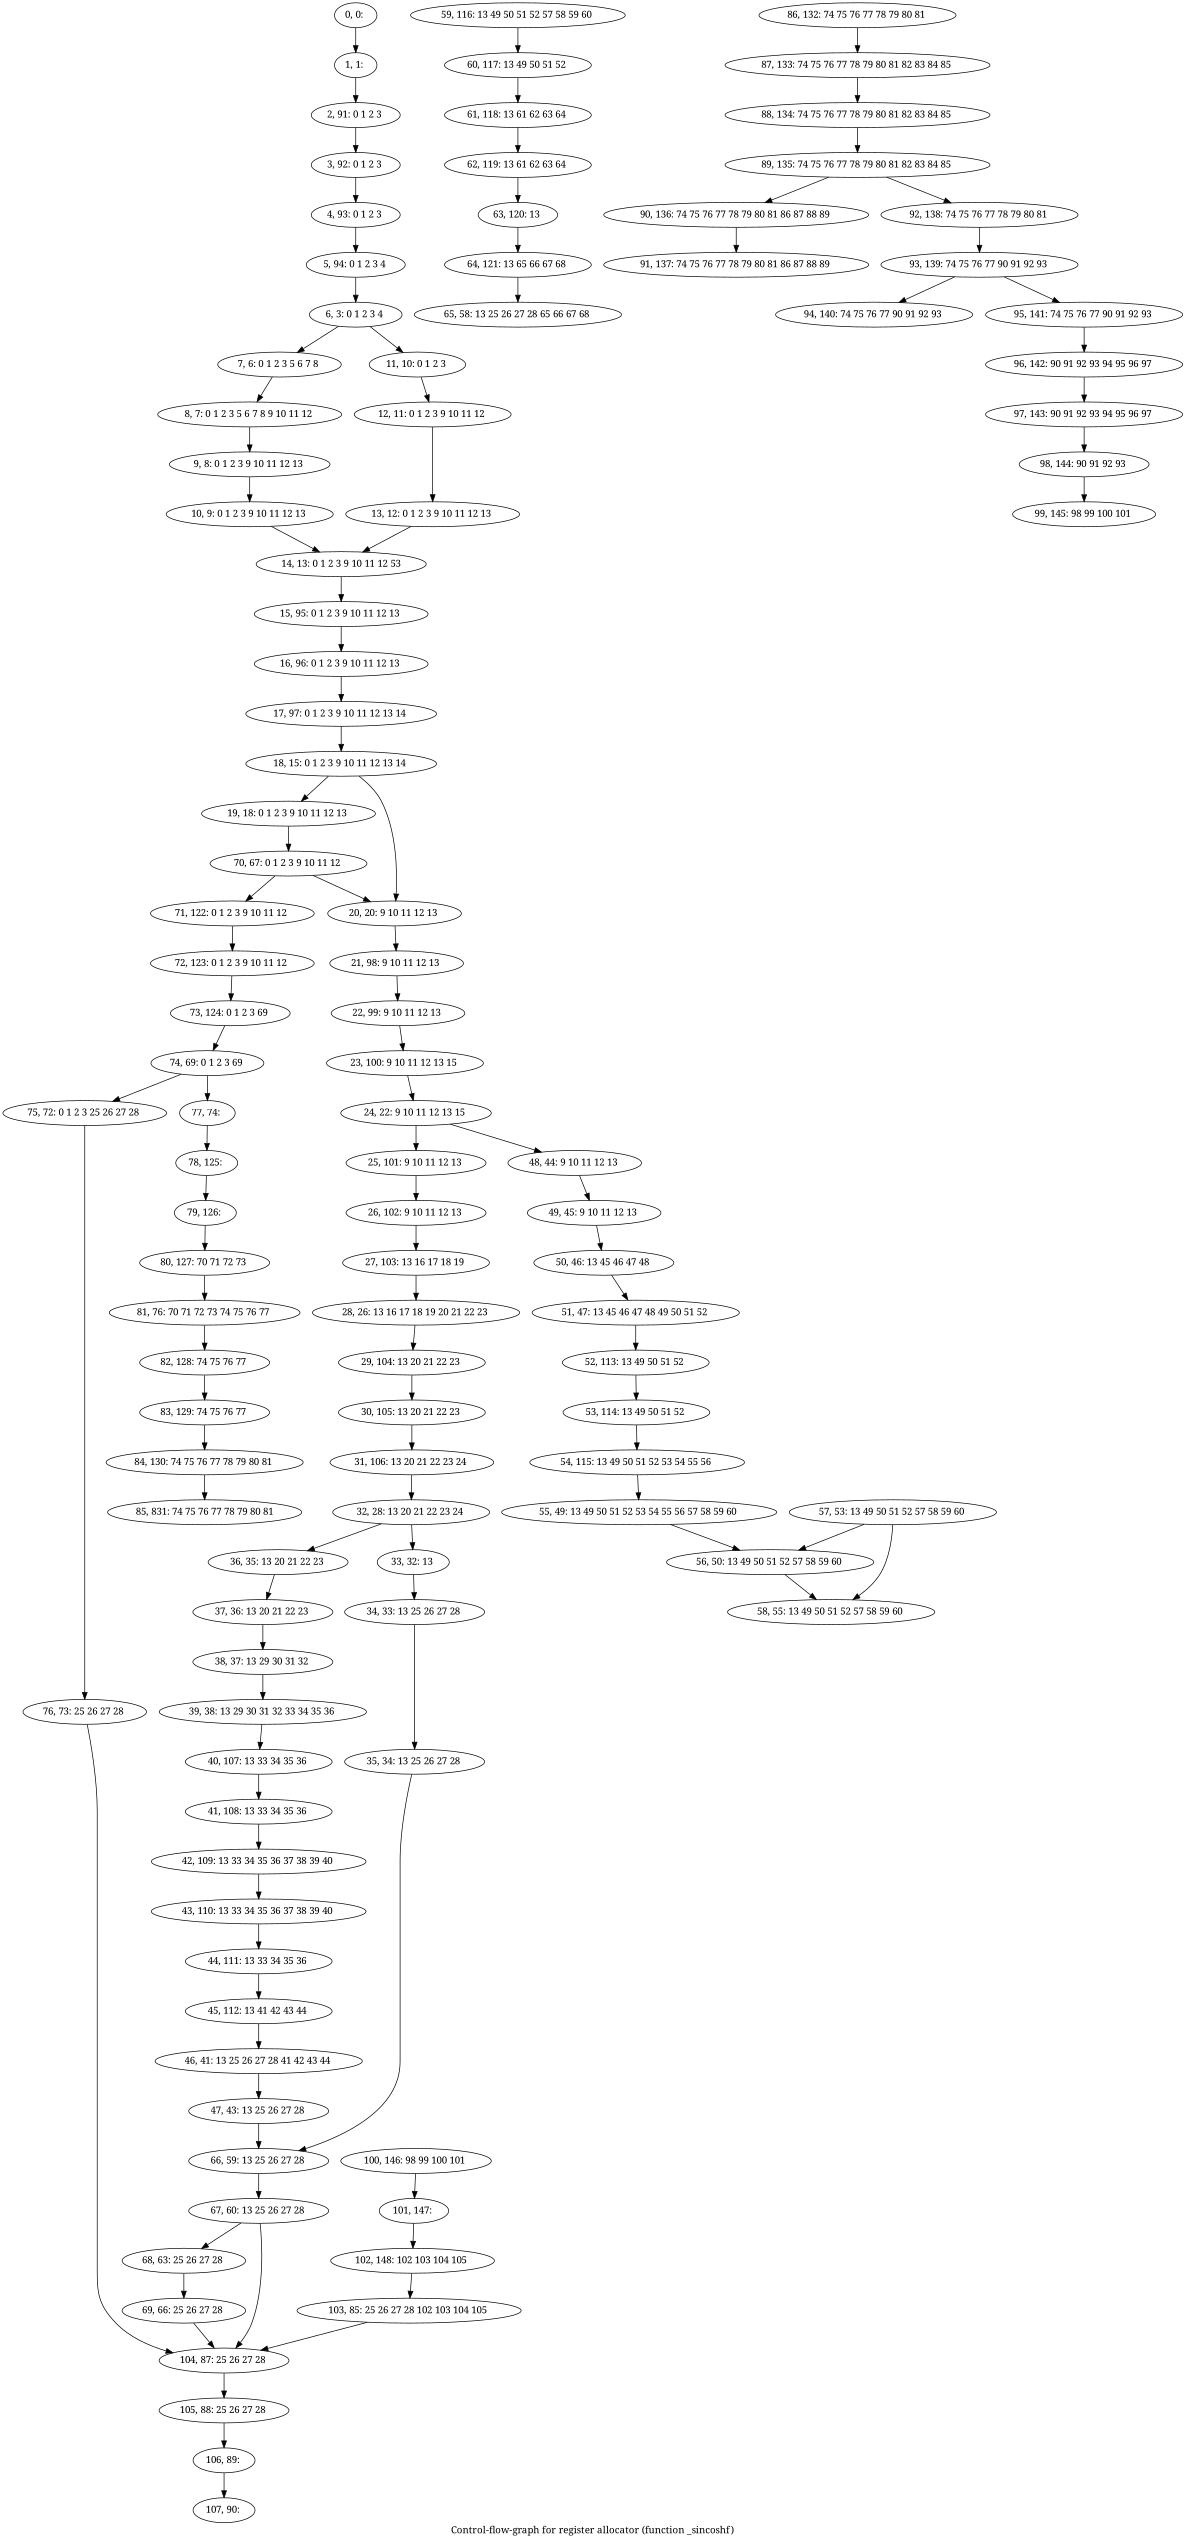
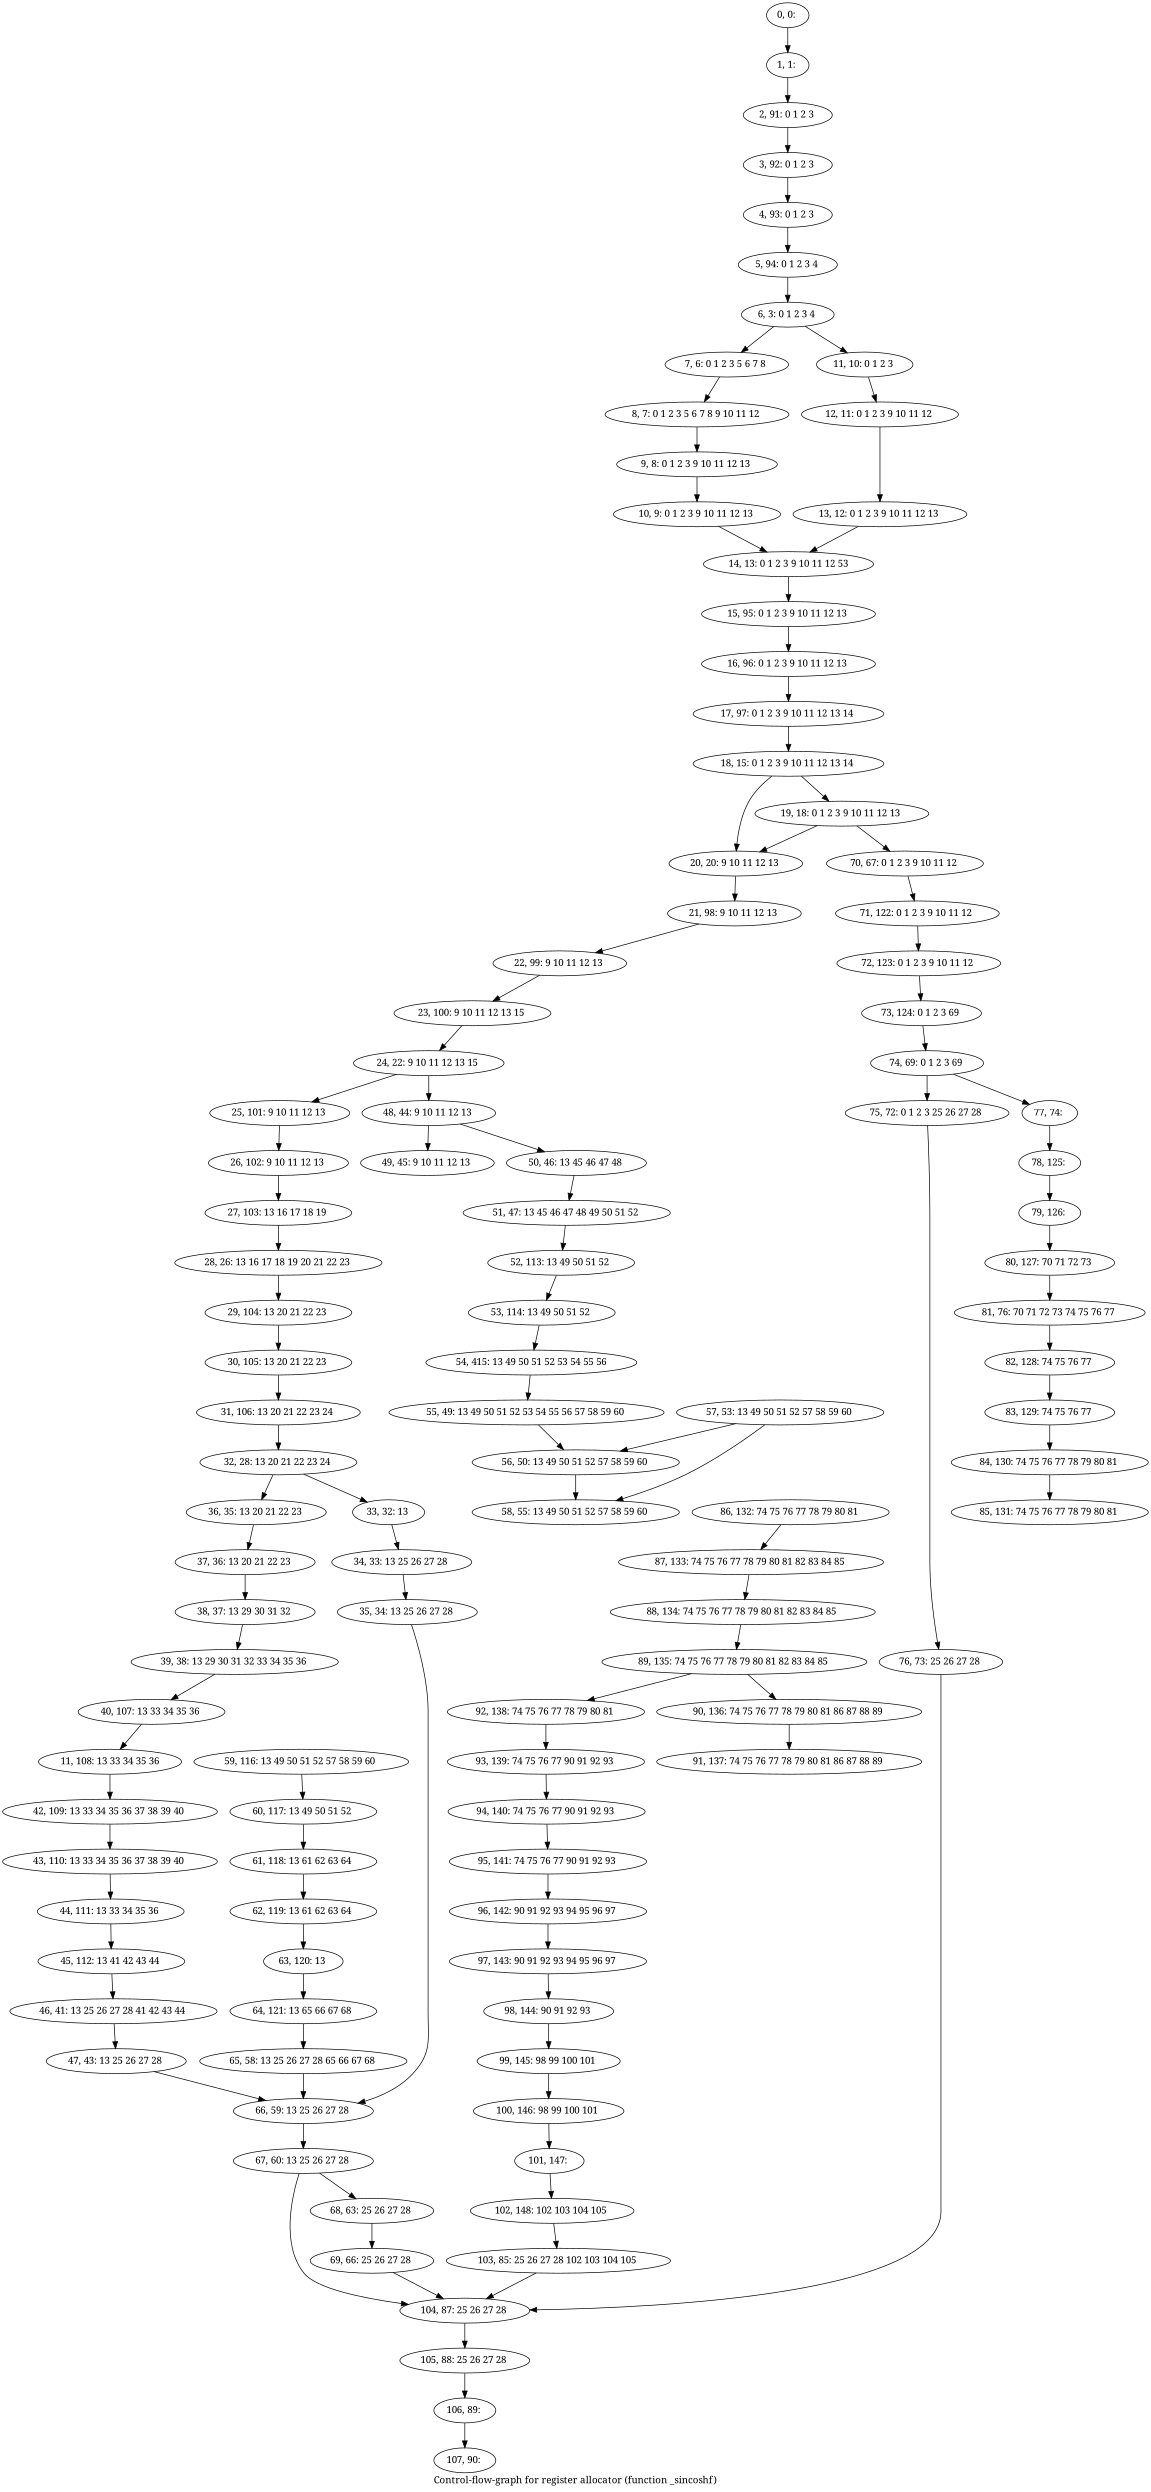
(1029, 288) -> (547, 1833)
(339, 887) -> (792, 837)
(598, 1234) -> (499, 1137)
(637, 1462) -> (531, 1363)
(205, 1512) -> (1050, 1512)
(259, 1812) -> (110, 1762)
none -> (303, 2083)
none -> (549, 2083)
